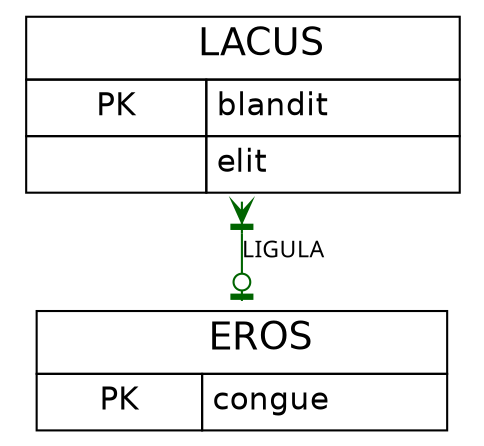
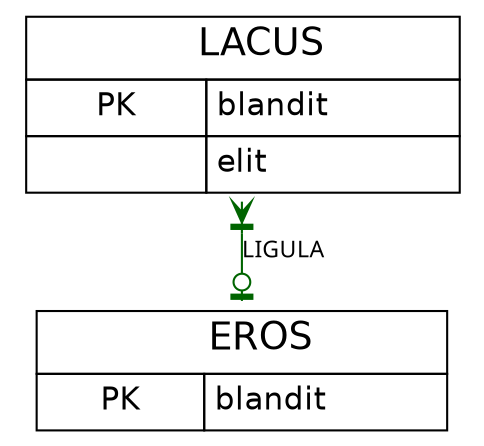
(271, 400) -> (271, 400)
